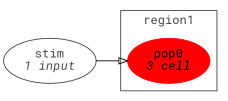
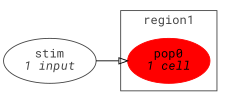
(169, 66) -> (169, 66)
